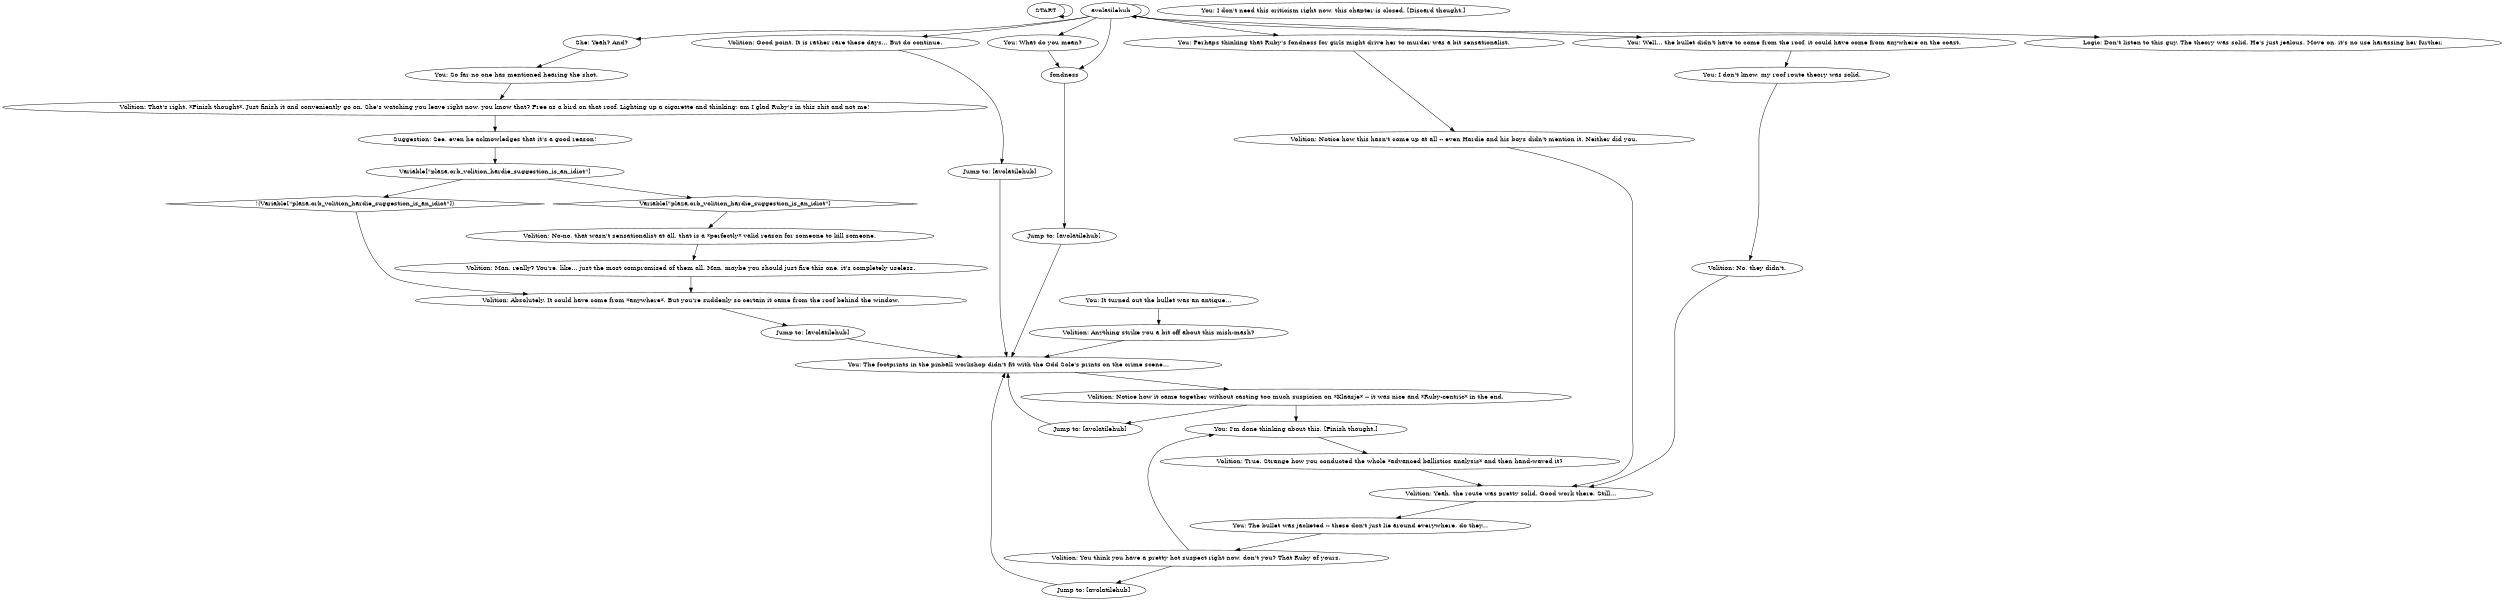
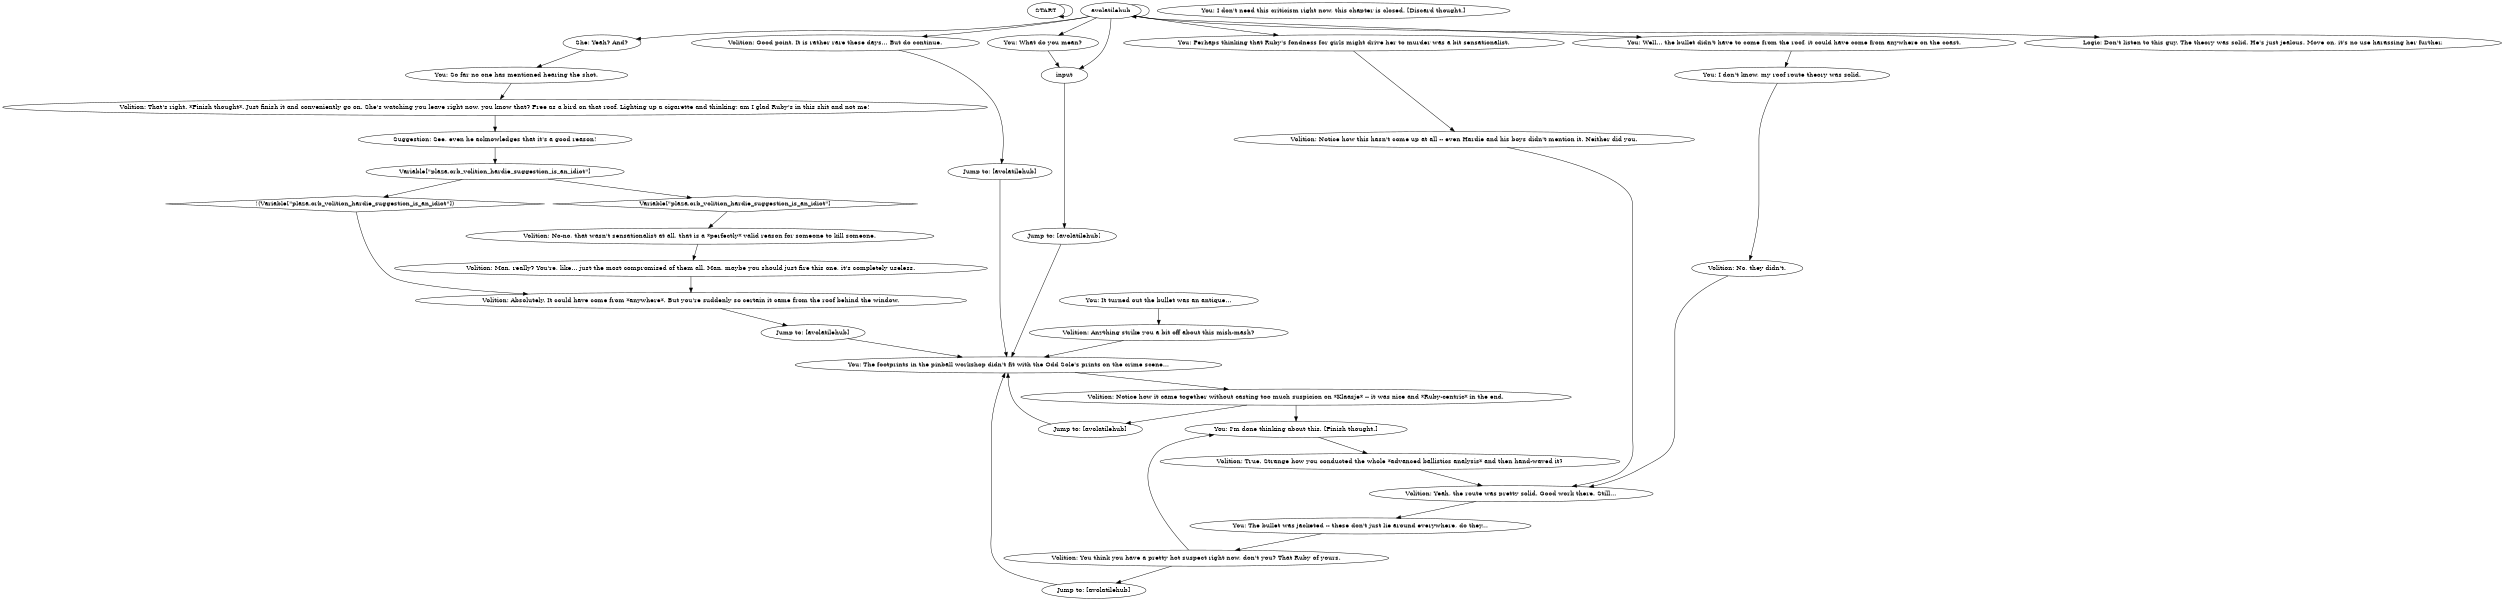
(1064, 75) -> (1064, 75)
